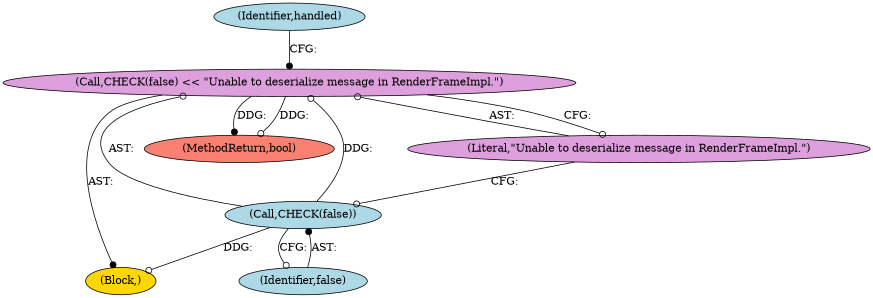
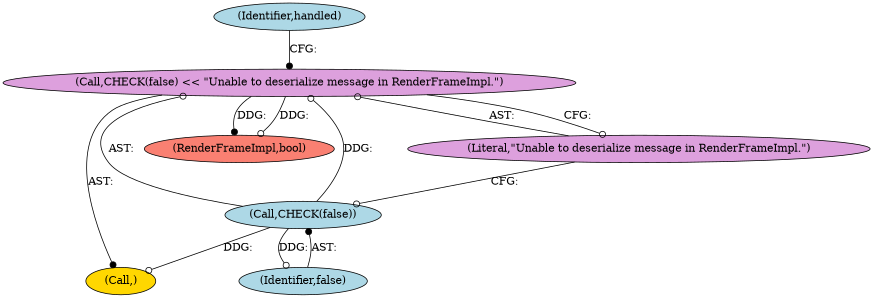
(239, 149) -> (239, 149)
(295, 248) -> (295, 248)
(121, 281) -> (121, 281)
